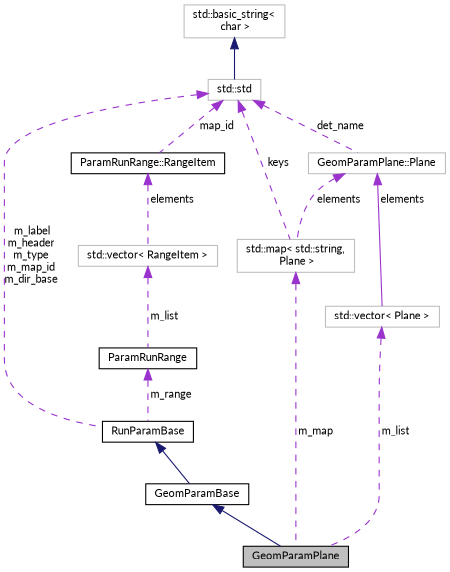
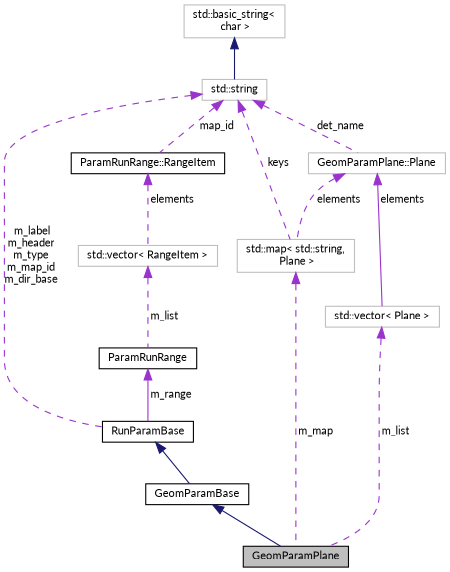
(235, 90) -> (235, 90)
(148, 401) -> (148, 401)
